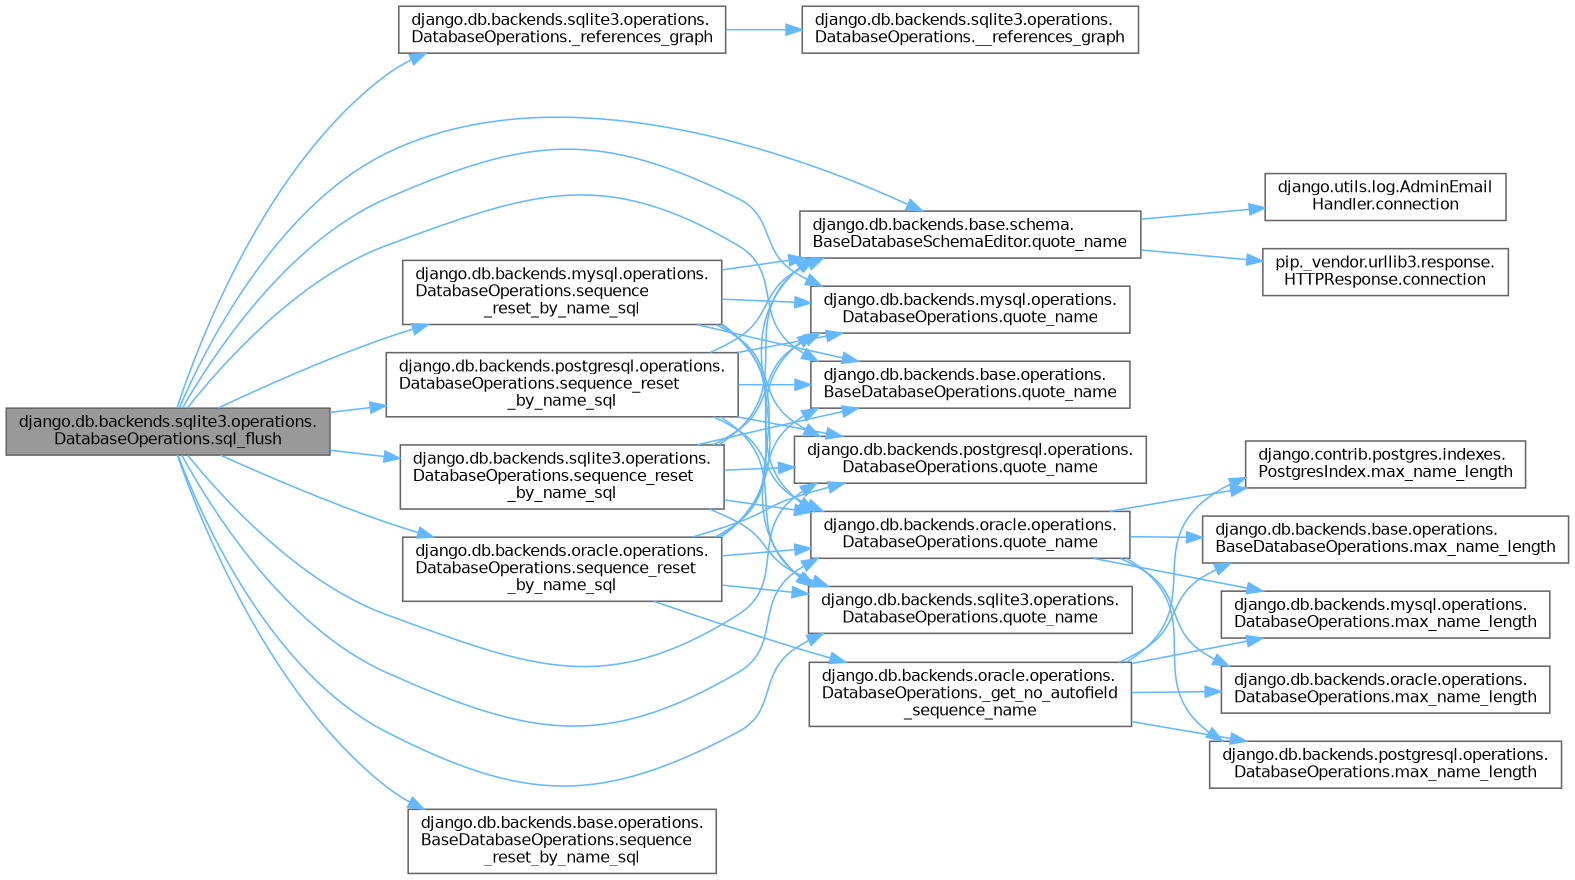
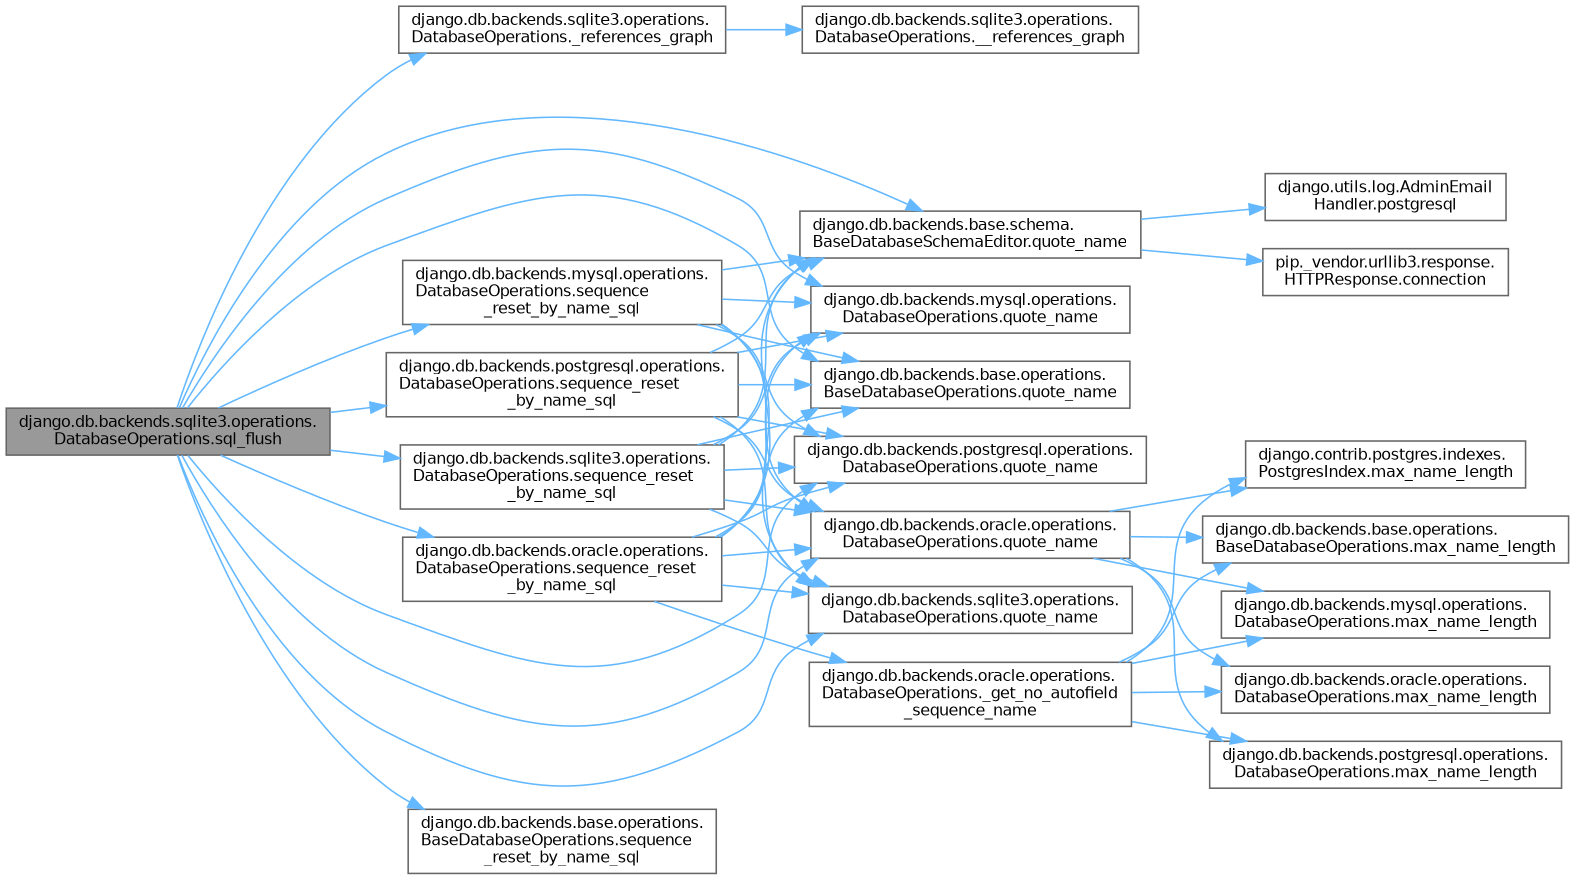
(1386, 197) -> (1386, 197)
